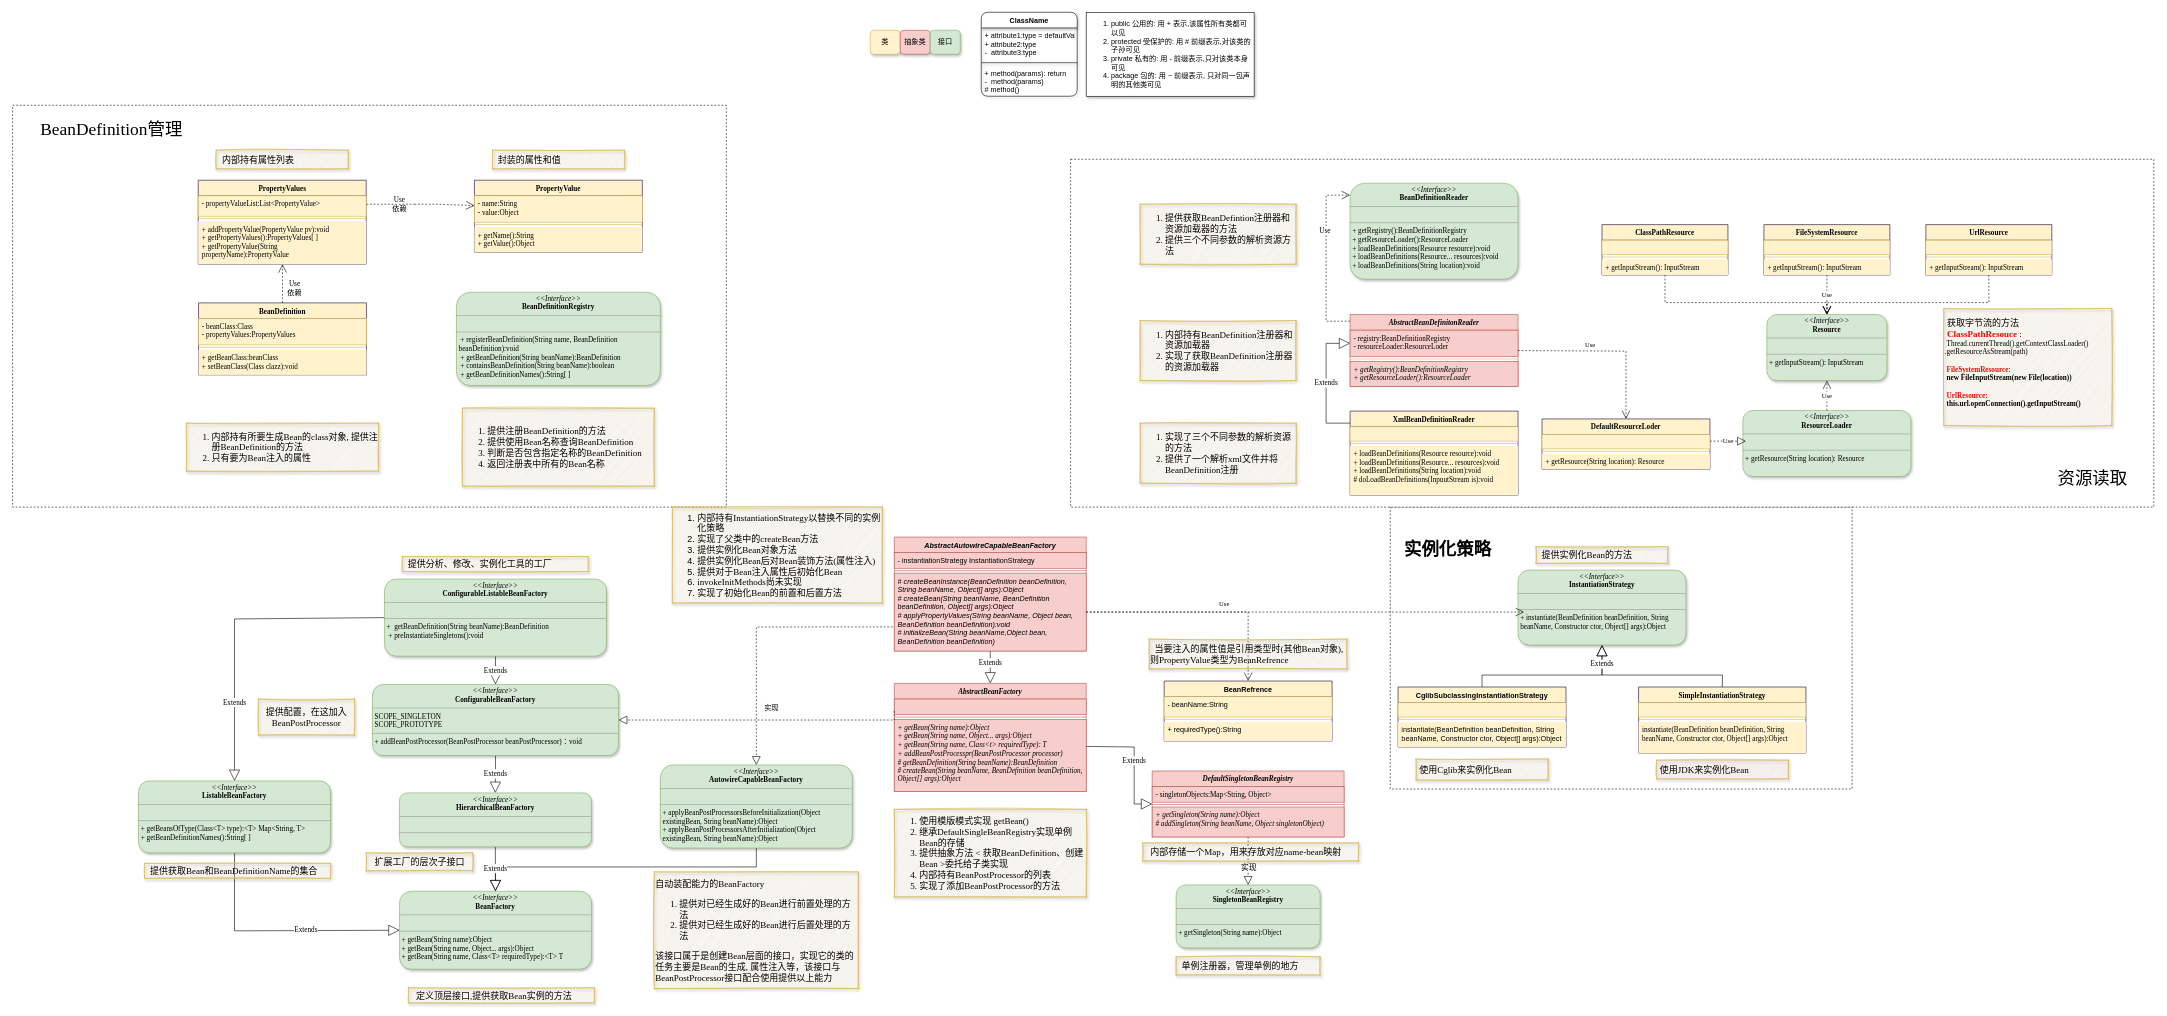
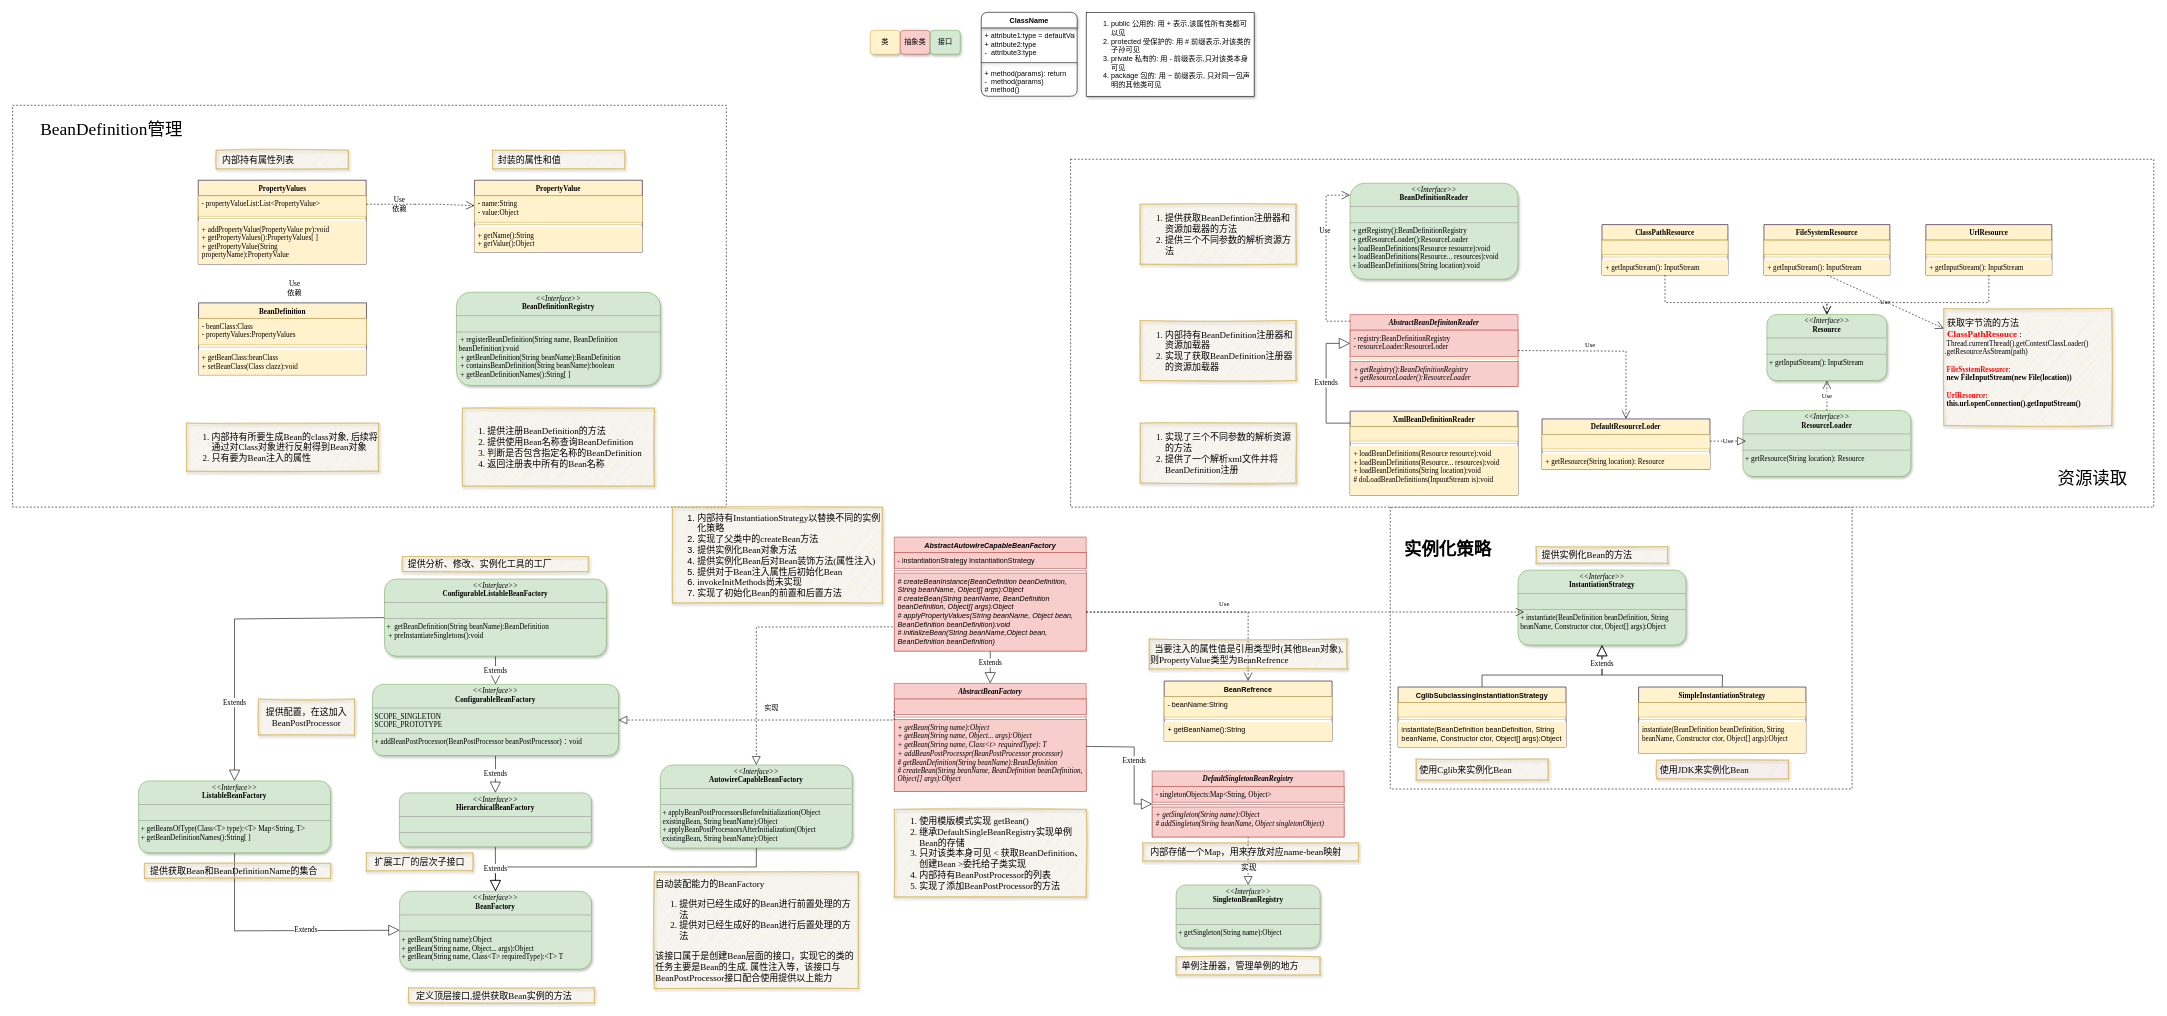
(282, 285) -> none
(1827, 288) -> (1916, 316)
(283, 447) -> (283, 447)
(1211, 731) -> (1209, 731)
(991, 854) -> (991, 854)
